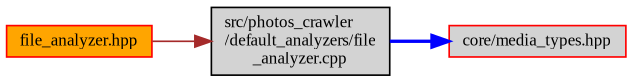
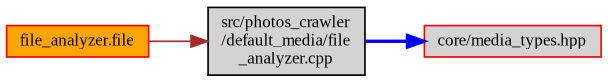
(79, 41) -> (78, 41)
(301, 41) -> (287, 41)
